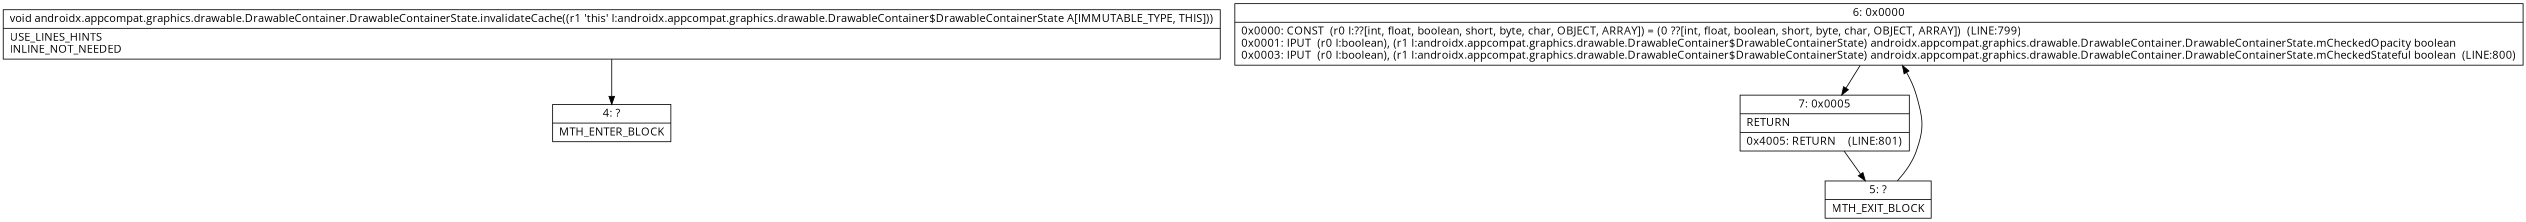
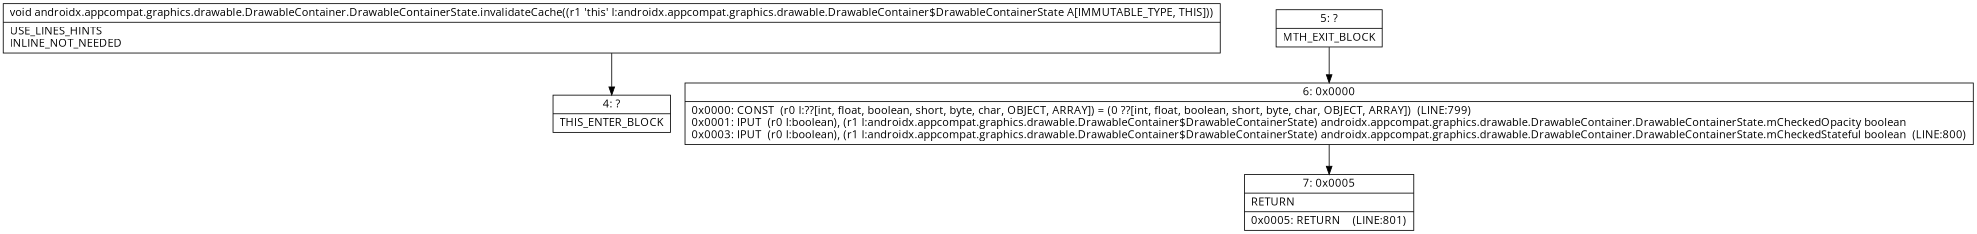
(612, 132) -> (612, 123)
(1825, 141) -> (1329, 221)
(1852, 163) -> none
